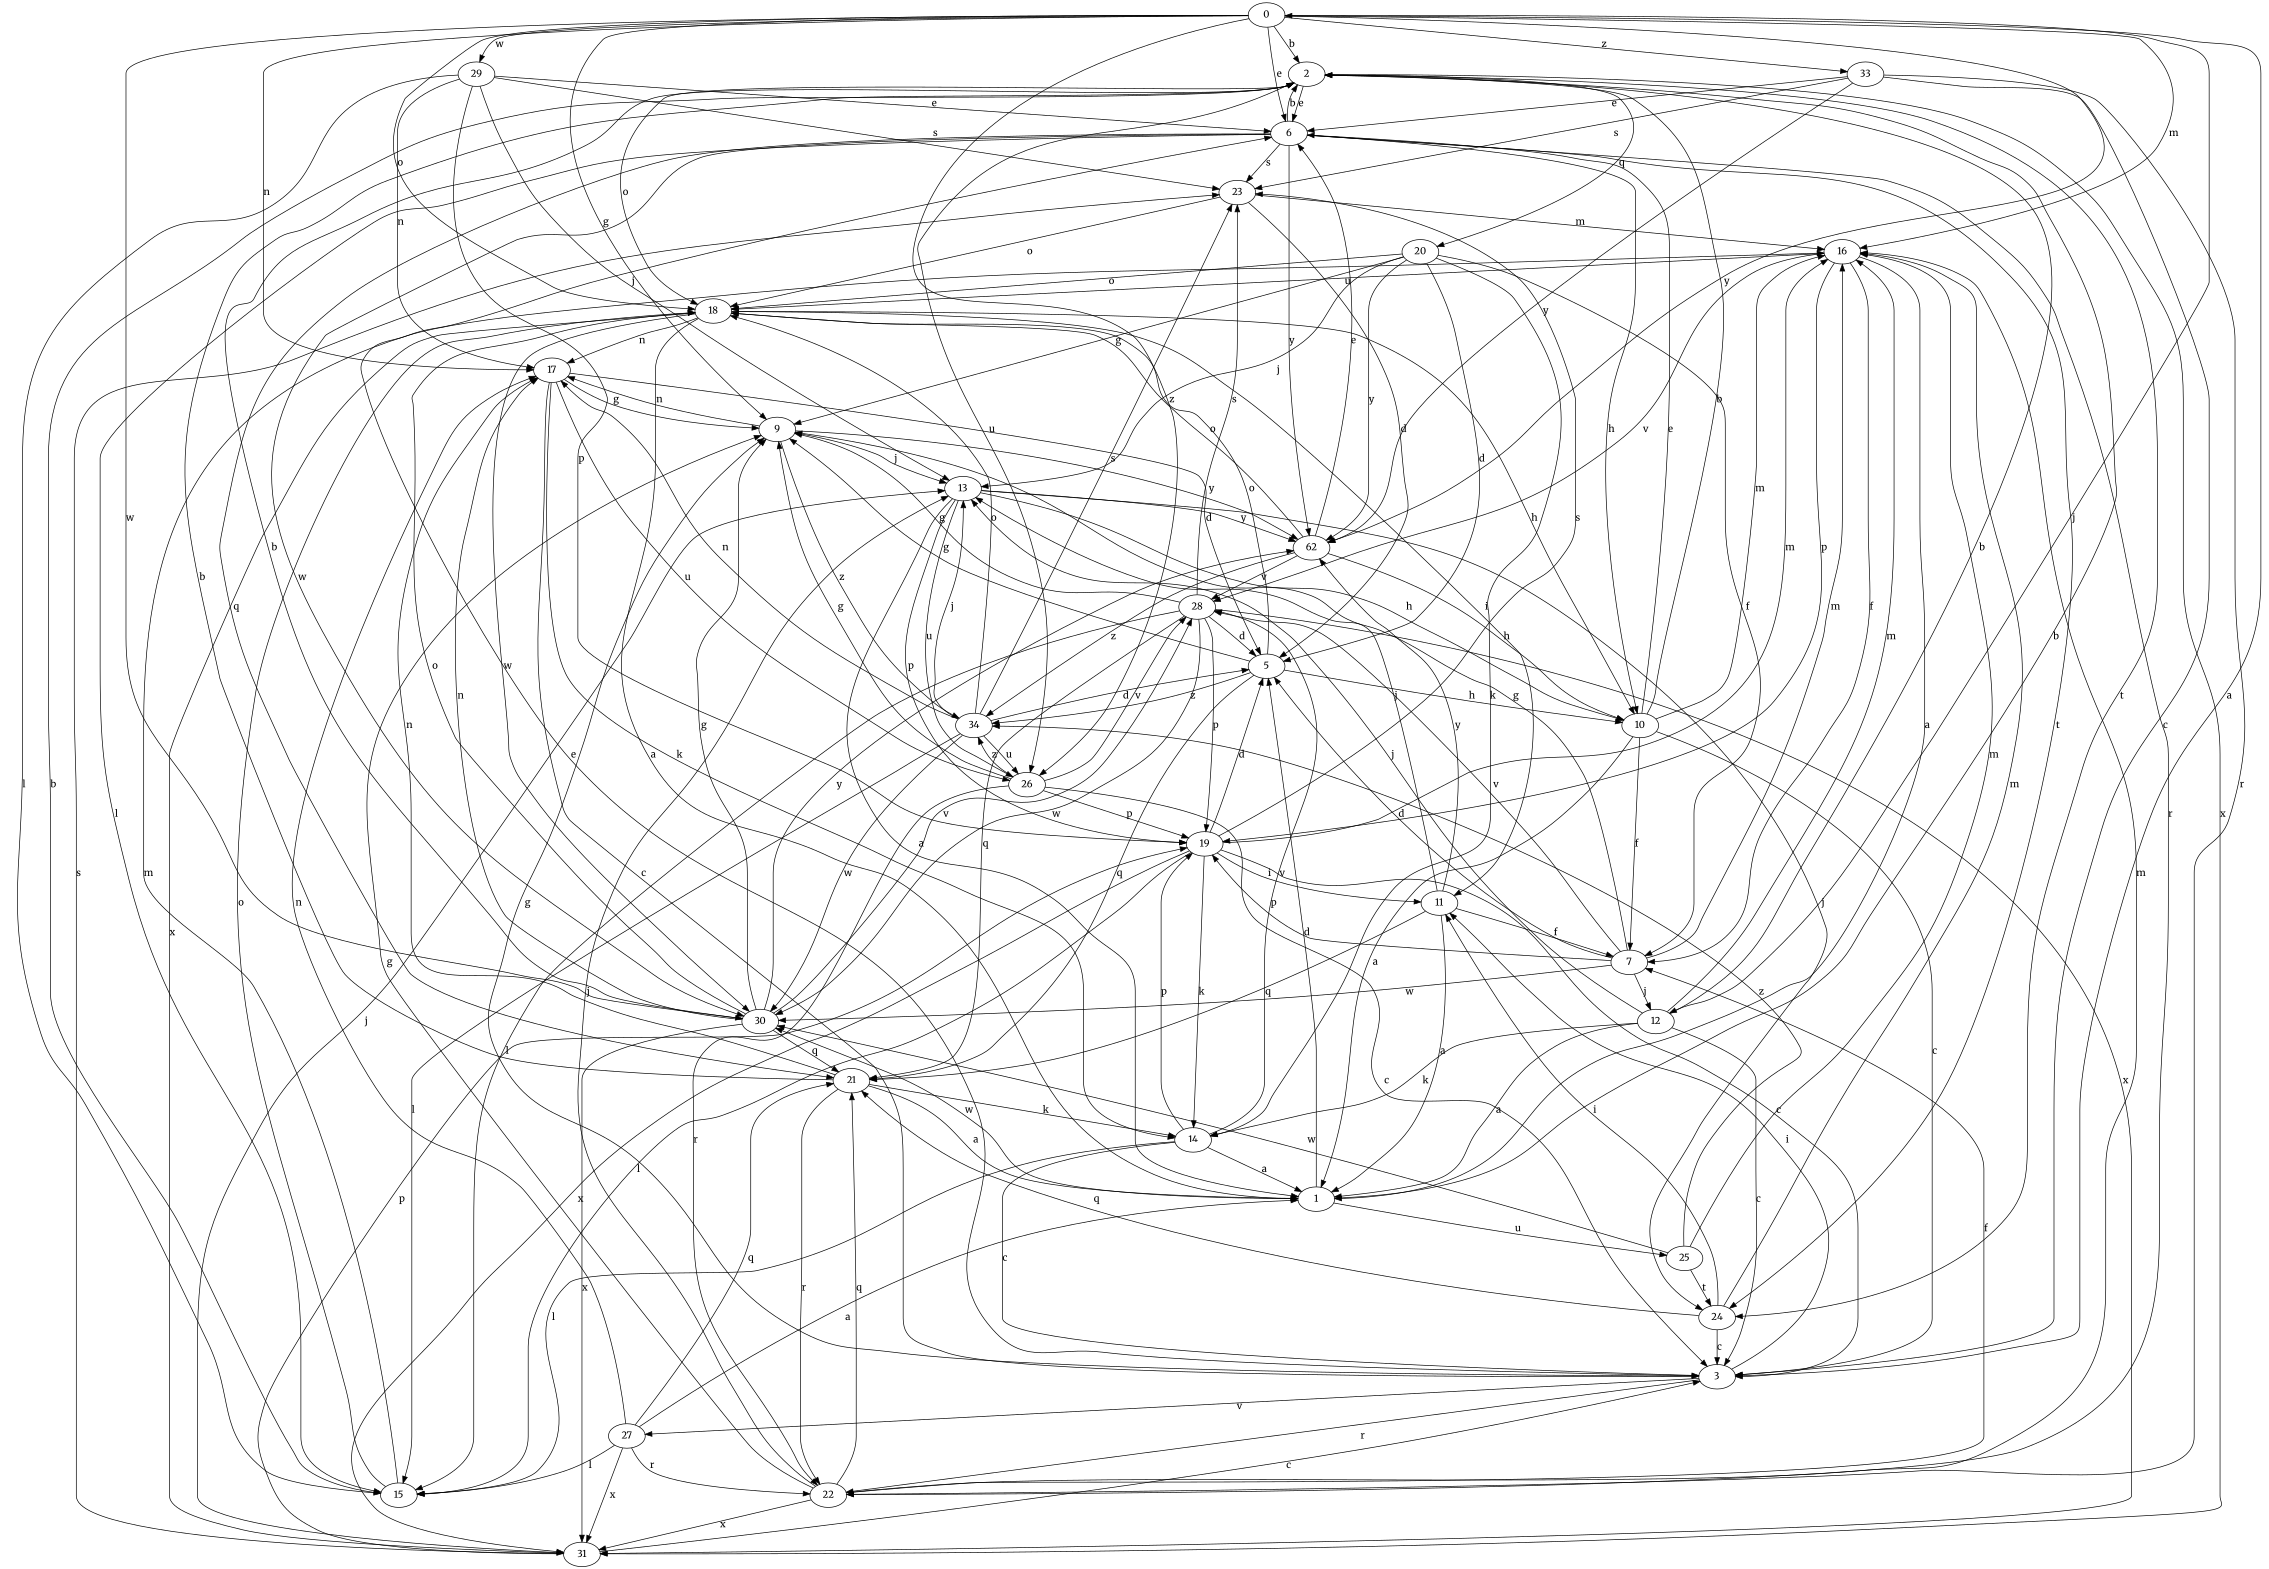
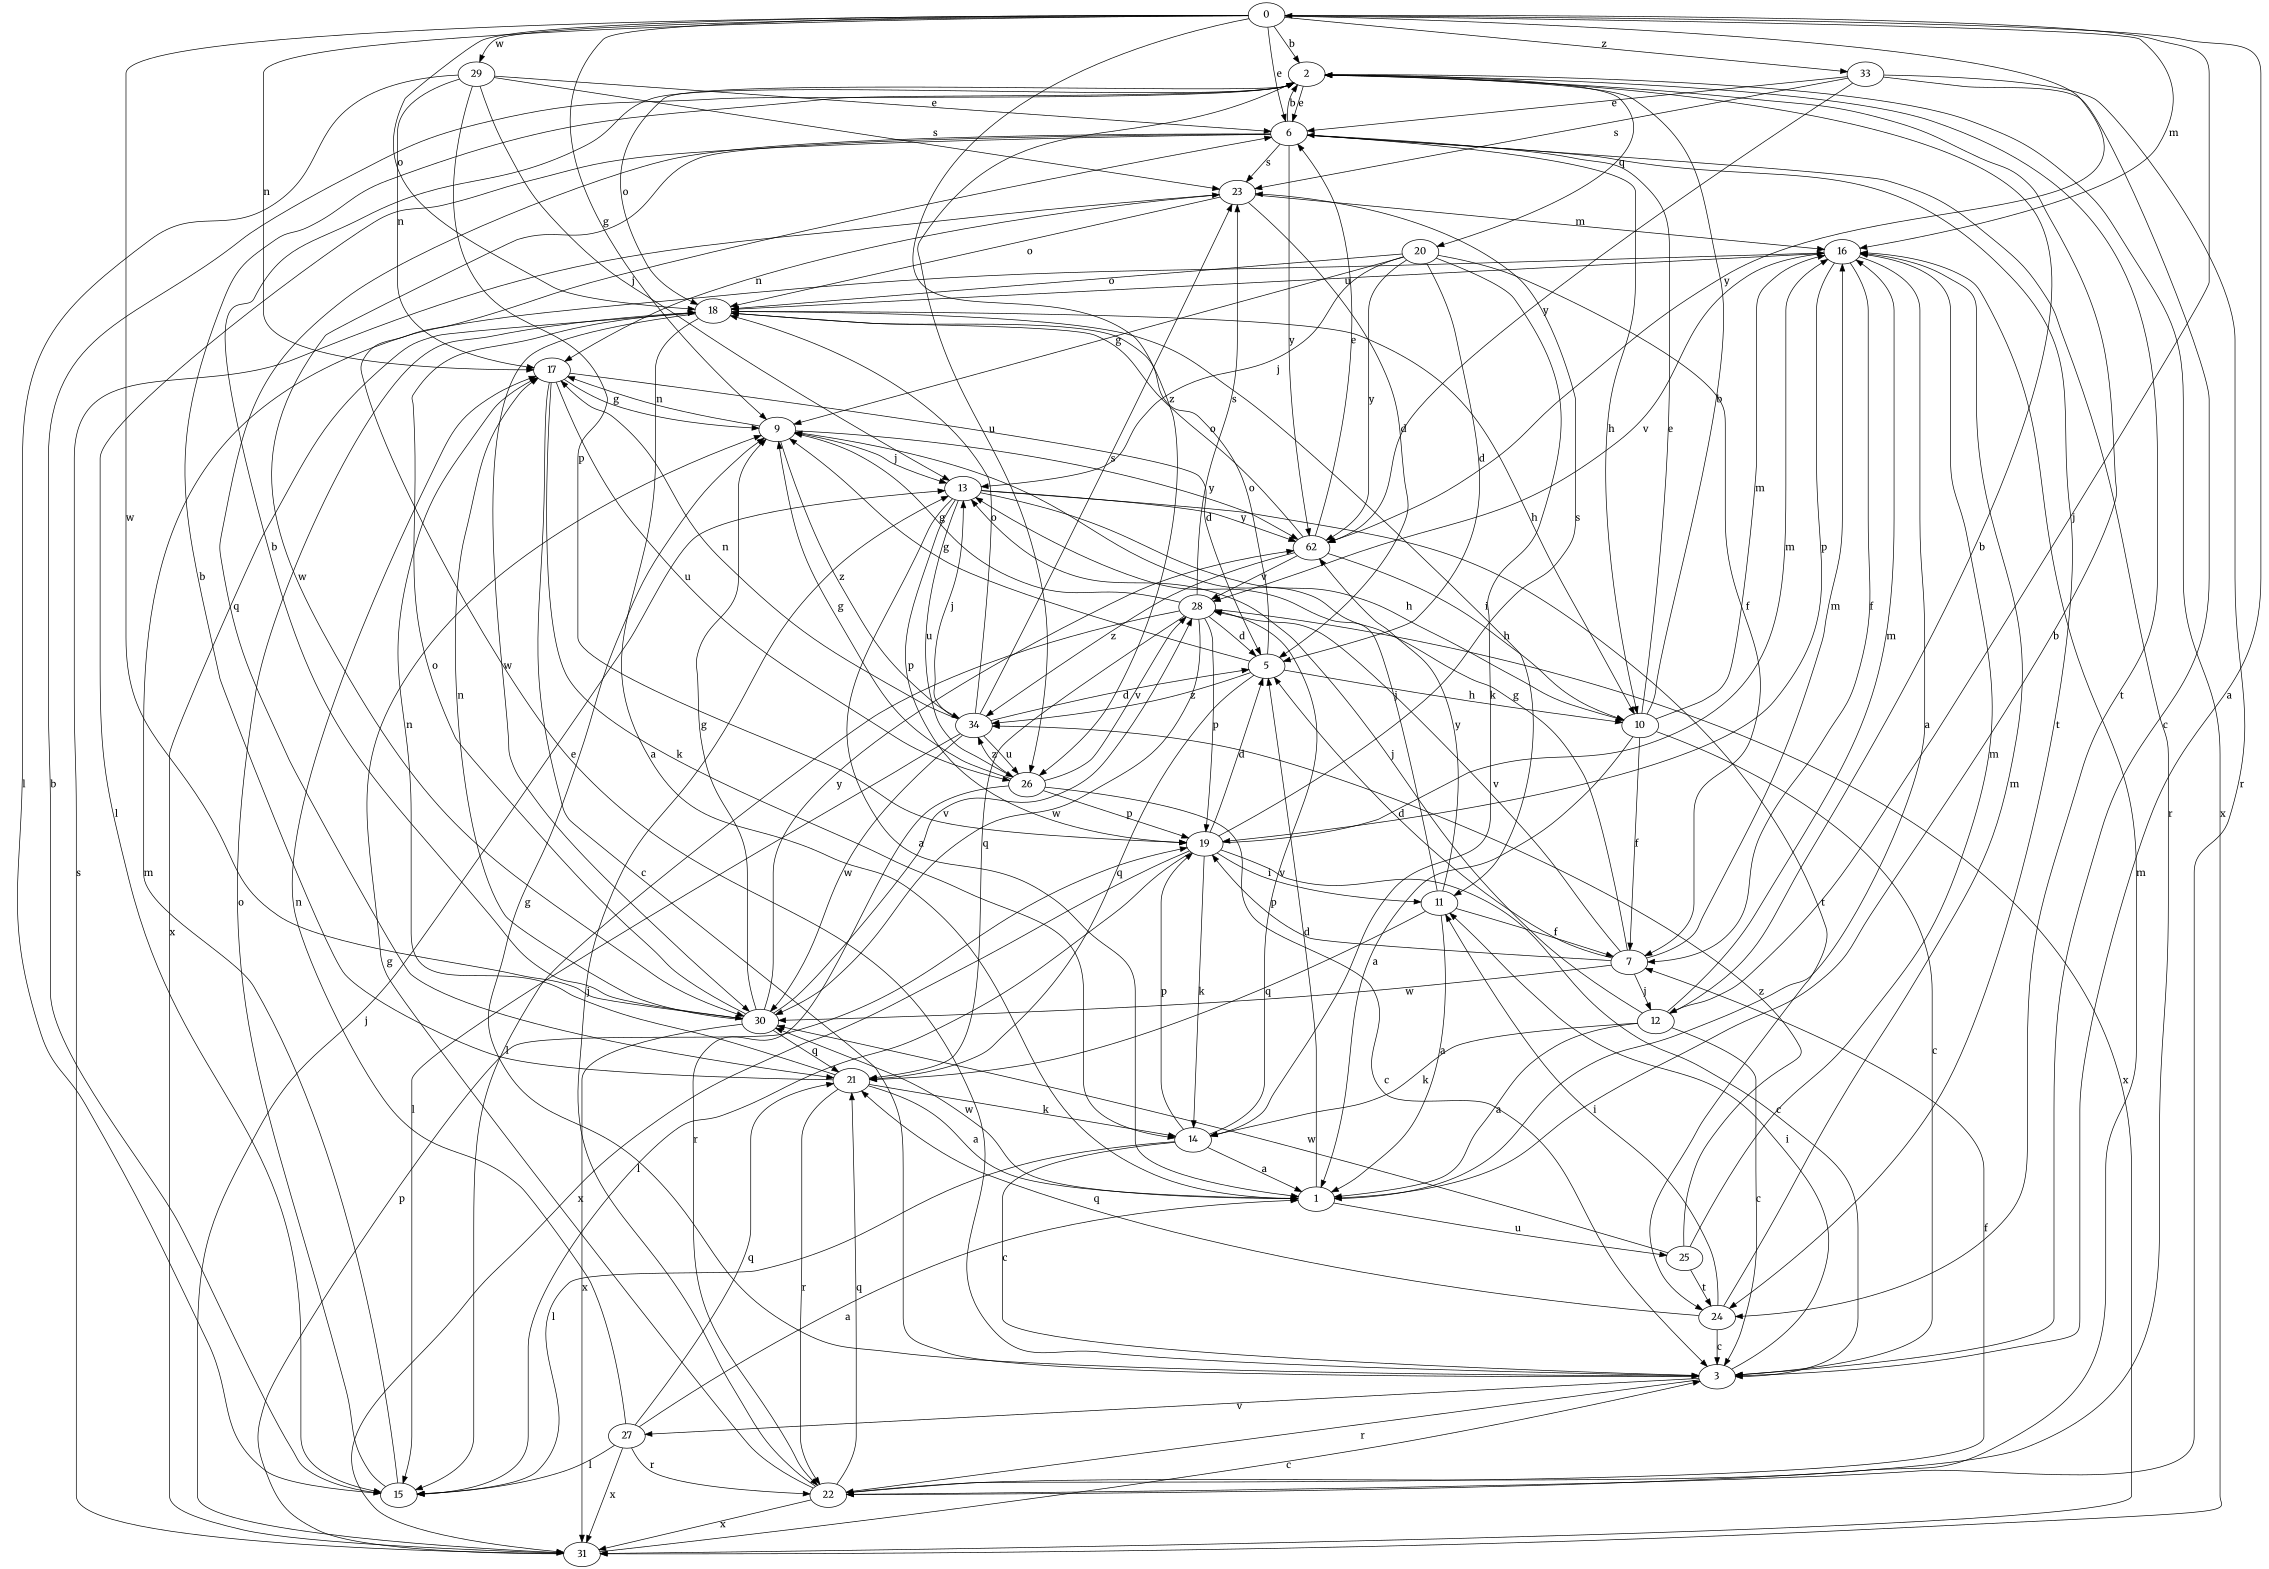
(635, 337) -> (886, 245)
(1823, 903) -> (1823, 903)
